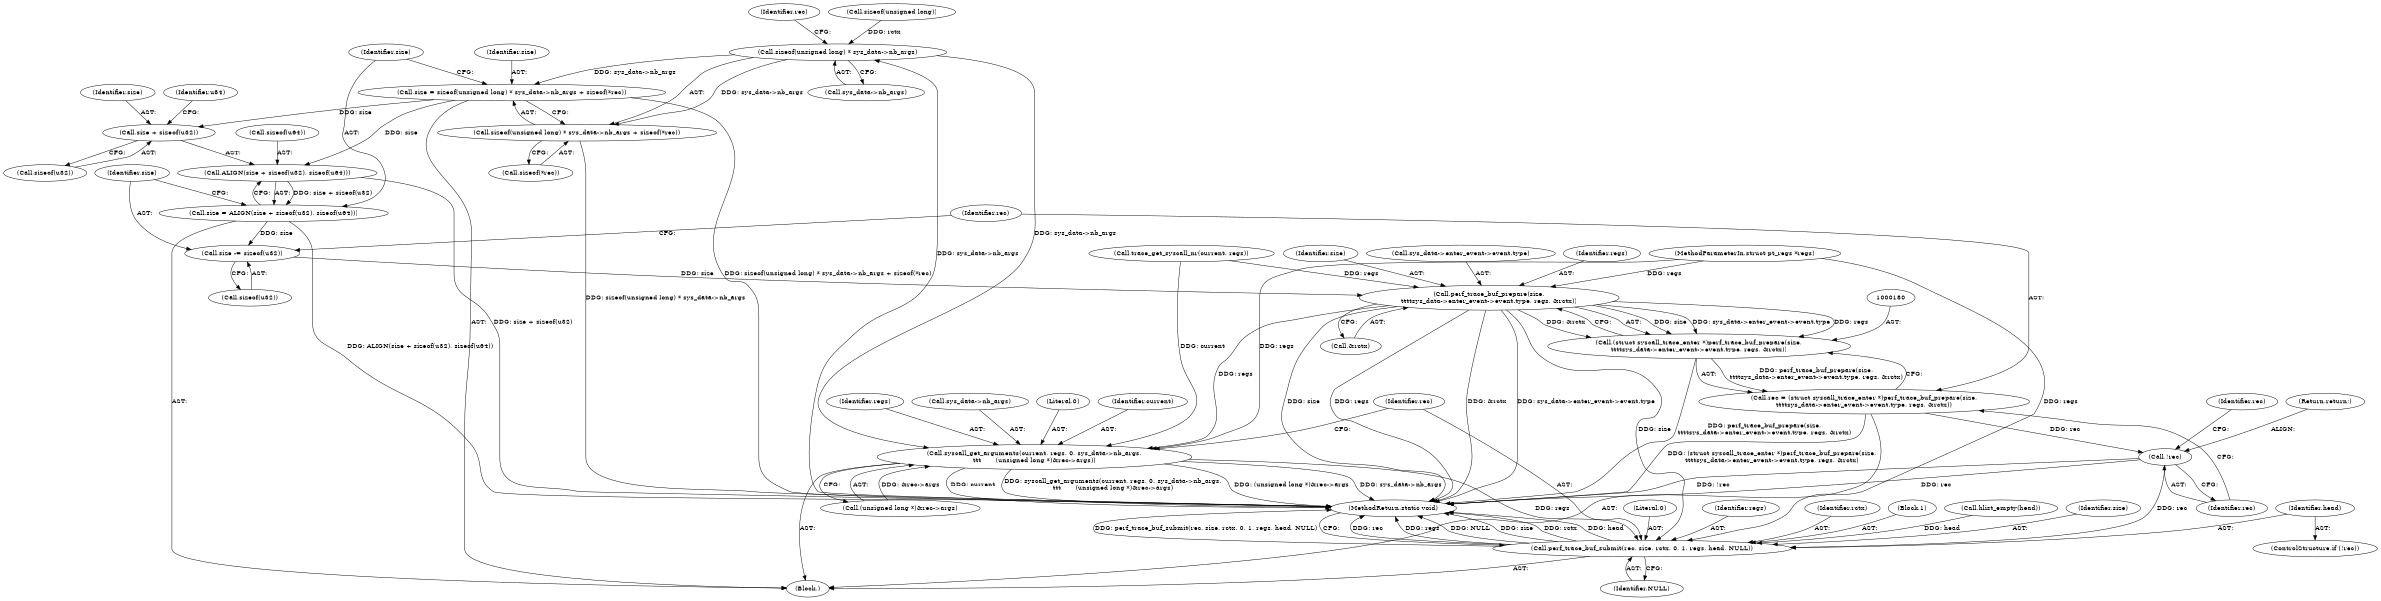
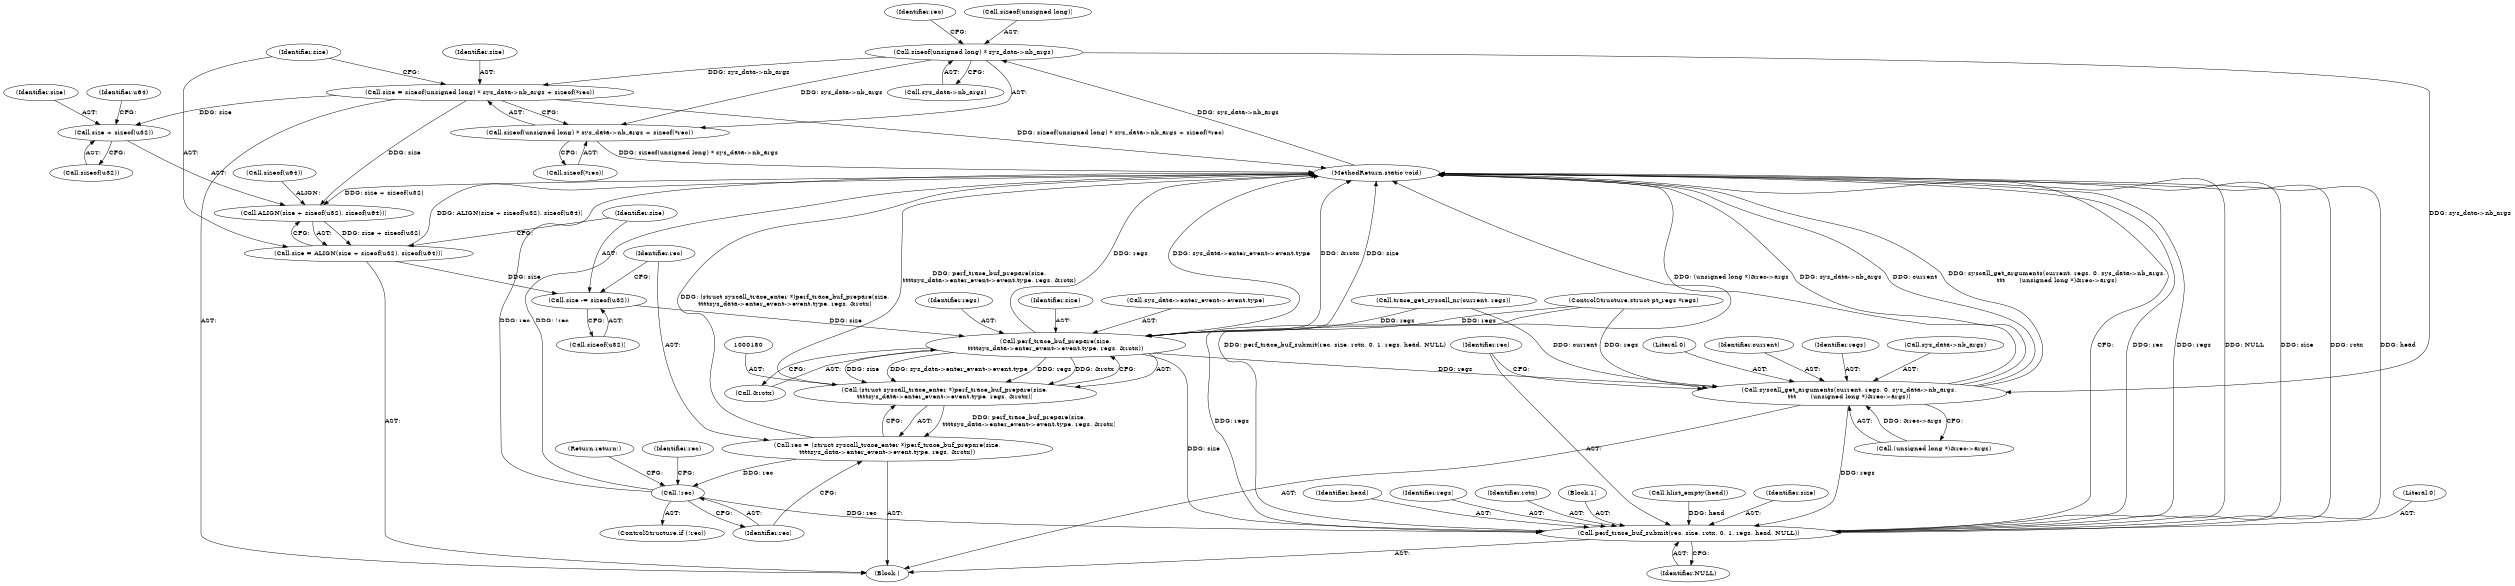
(885, 32) -> (1013, 32)
(201, 92) -> (124, 92)
(286, 153) -> (309, 193)
(1745, 253) -> (1634, 301)
(2284, 429) -> (656, 473)
(721, 495) -> (794, 179)
(2315, 526) -> (665, 510)
